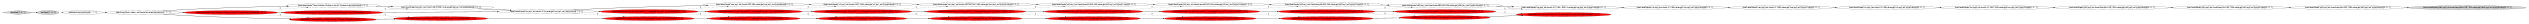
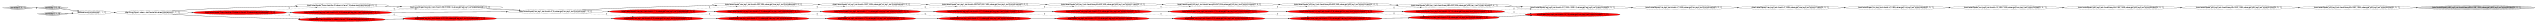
(48, 13) -> (53, 8)
(60, 13) -> (69, 10)
none -> (53, 14)
